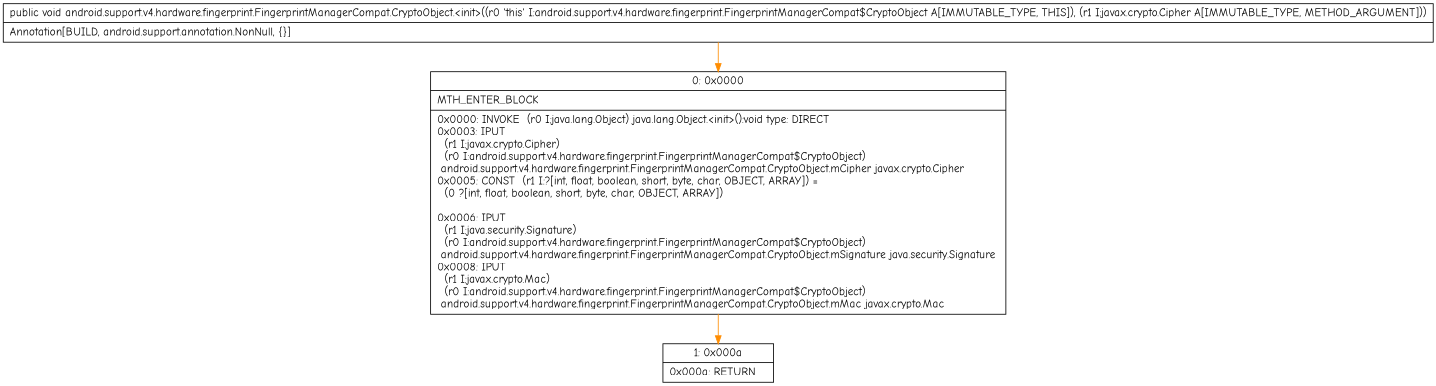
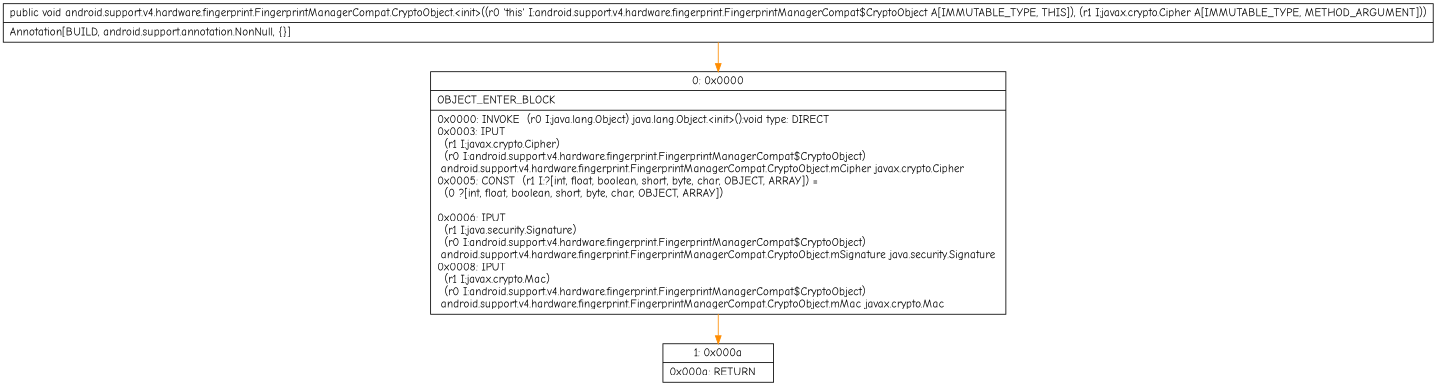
(488, 100) -> (497, 100)
